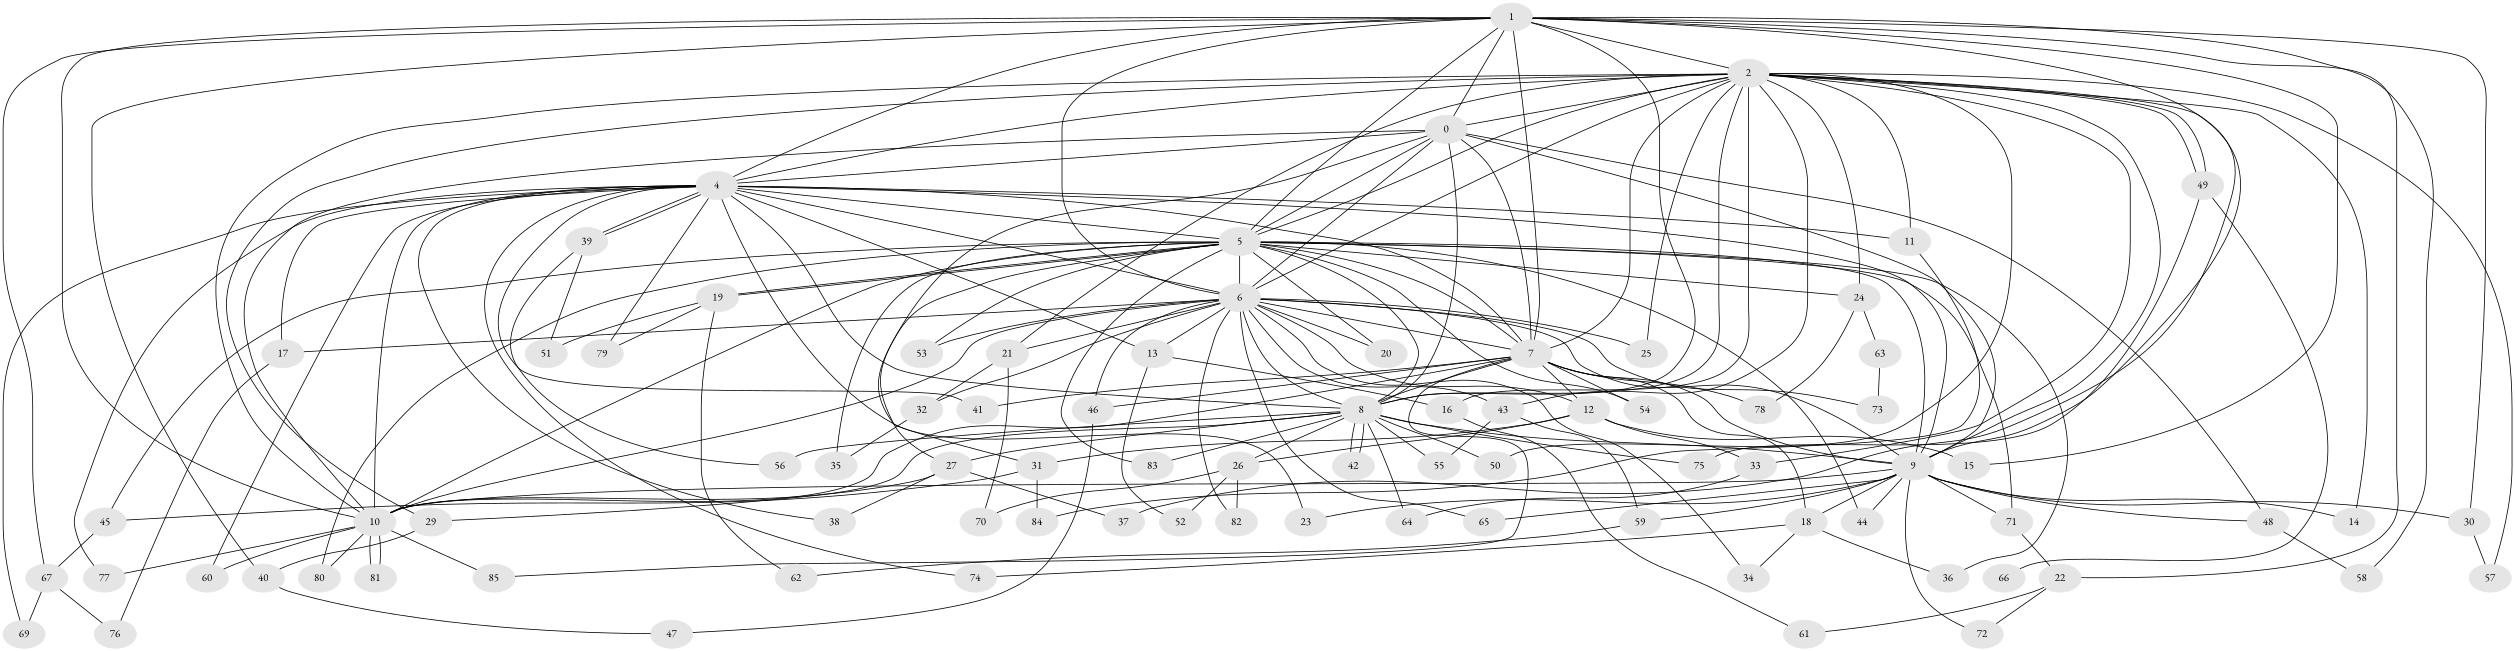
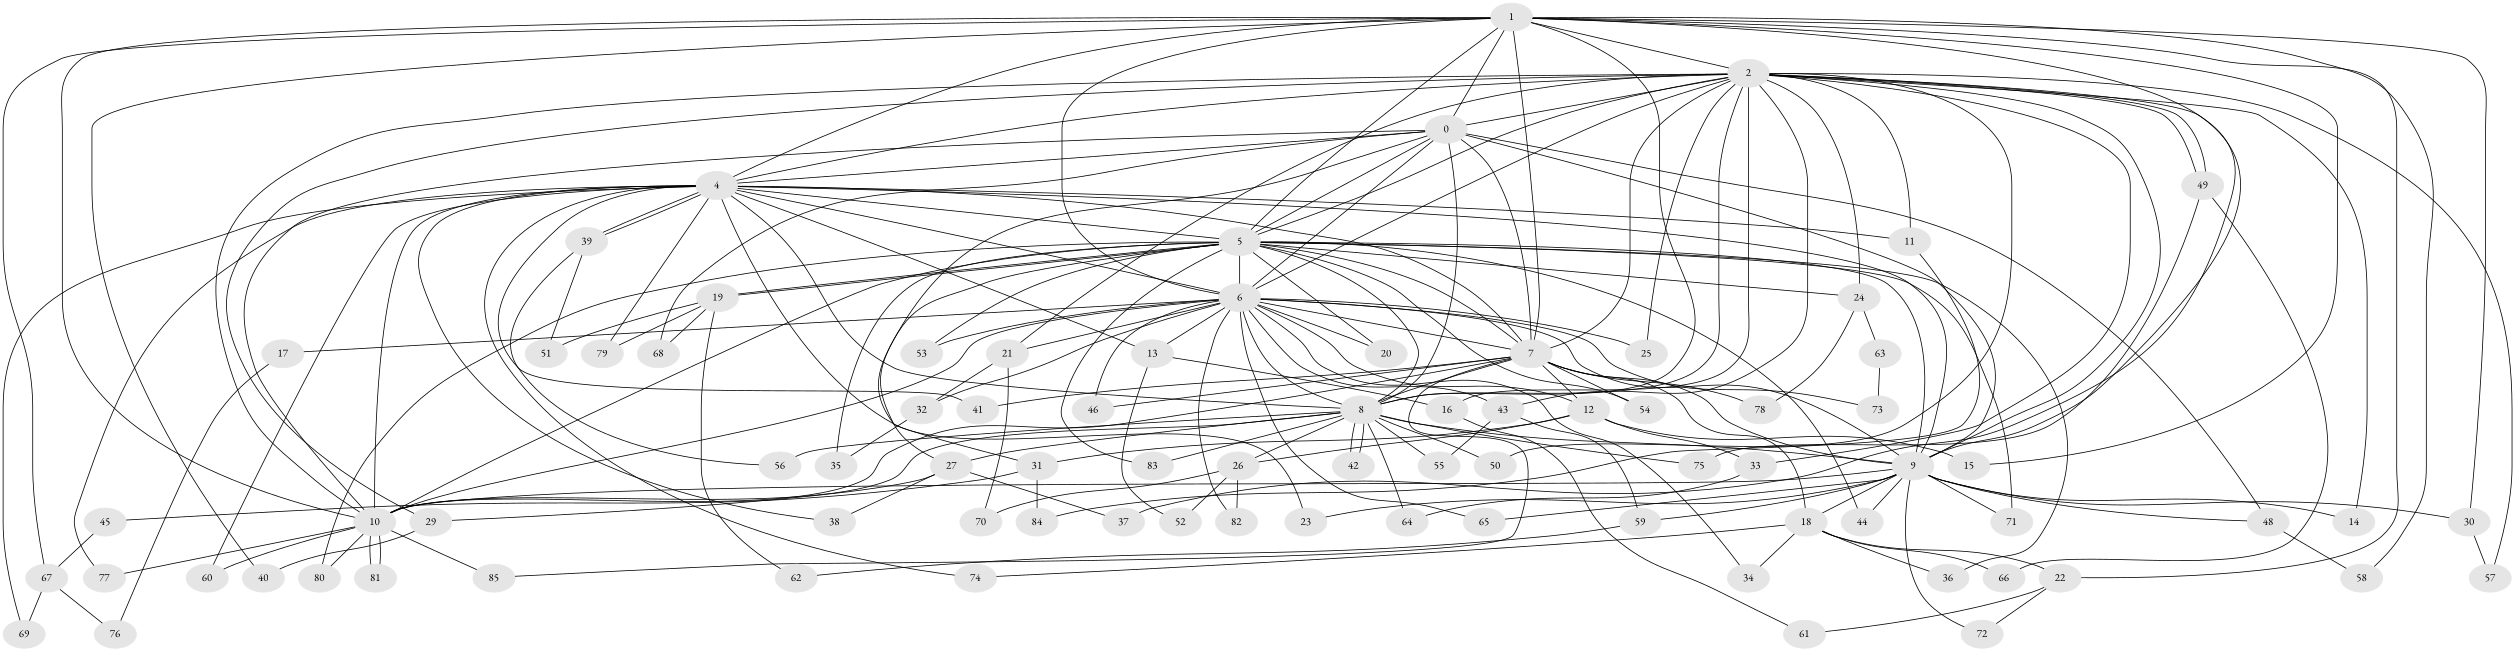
(419, 206) -> none
(620, 268) -> none
none -> (658, 354)
(2036, 550) -> (1944, 550)
none -> (1943, 555)
(672, 634) -> none
